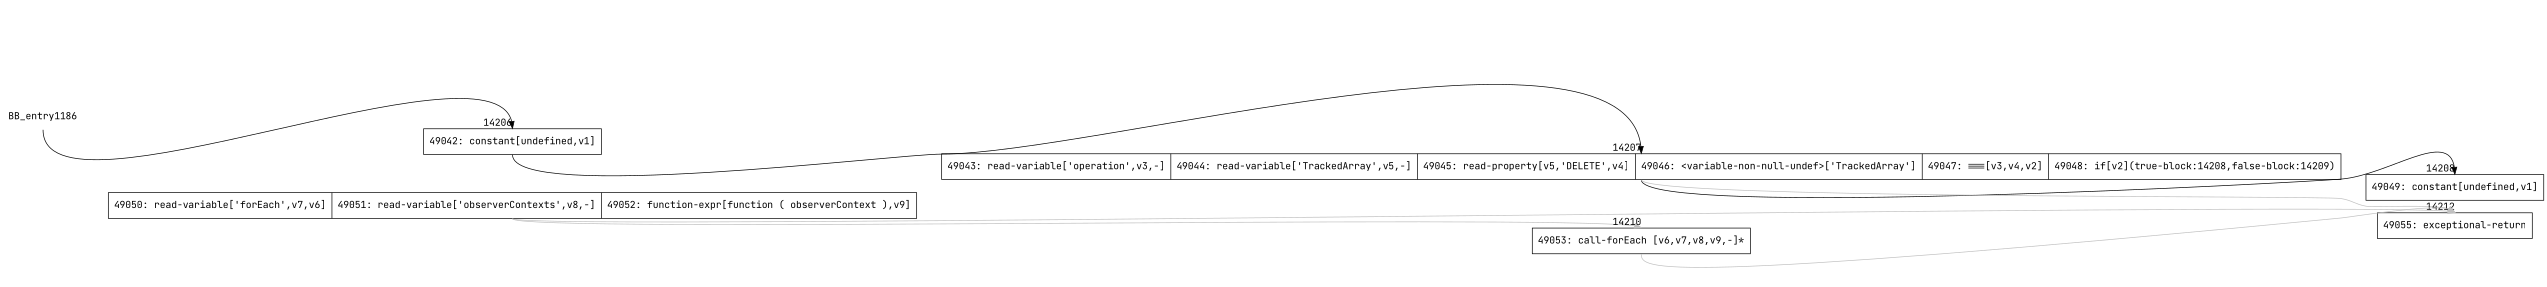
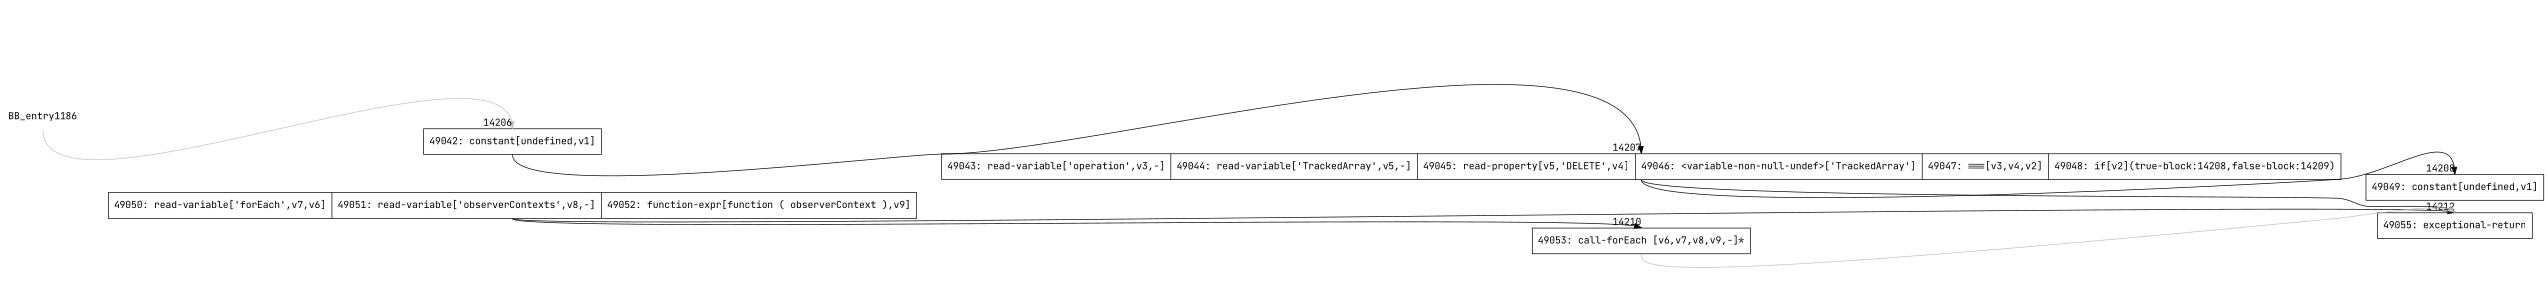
(275, 130) -> (275, 130)
(2086, 196) -> (2086, 196)
(1480, 216) -> (1480, 216)
(1214, 222) -> (1214, 222)
